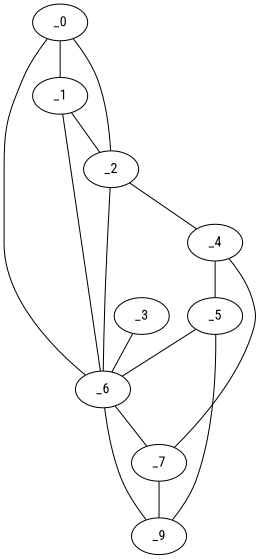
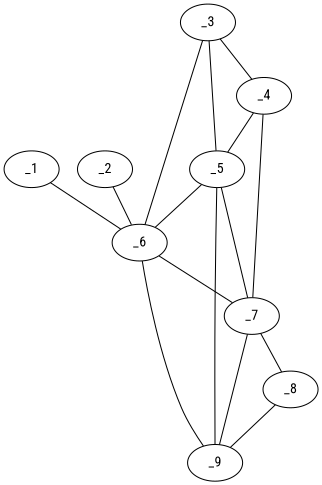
(60, 22) -> none
none -> (213, 96)
(86, 133) -> none
(163, 206) -> (236, 59)
none -> (234, 243)
none -> (291, 389)
